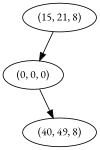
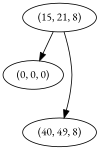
(45, 100) -> (72, 71)
